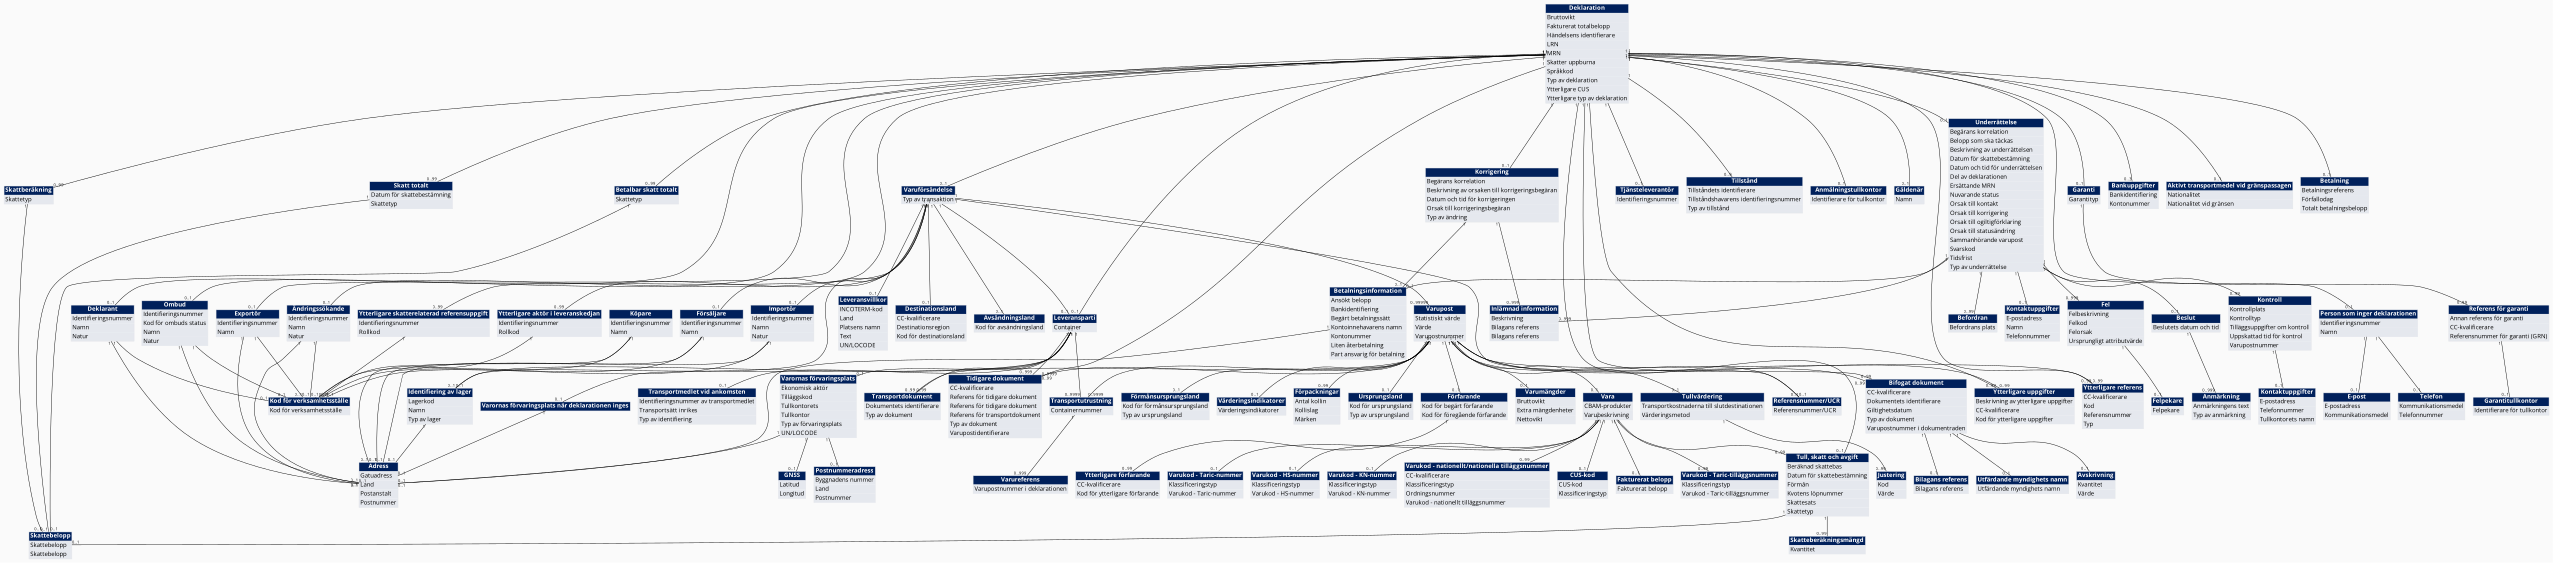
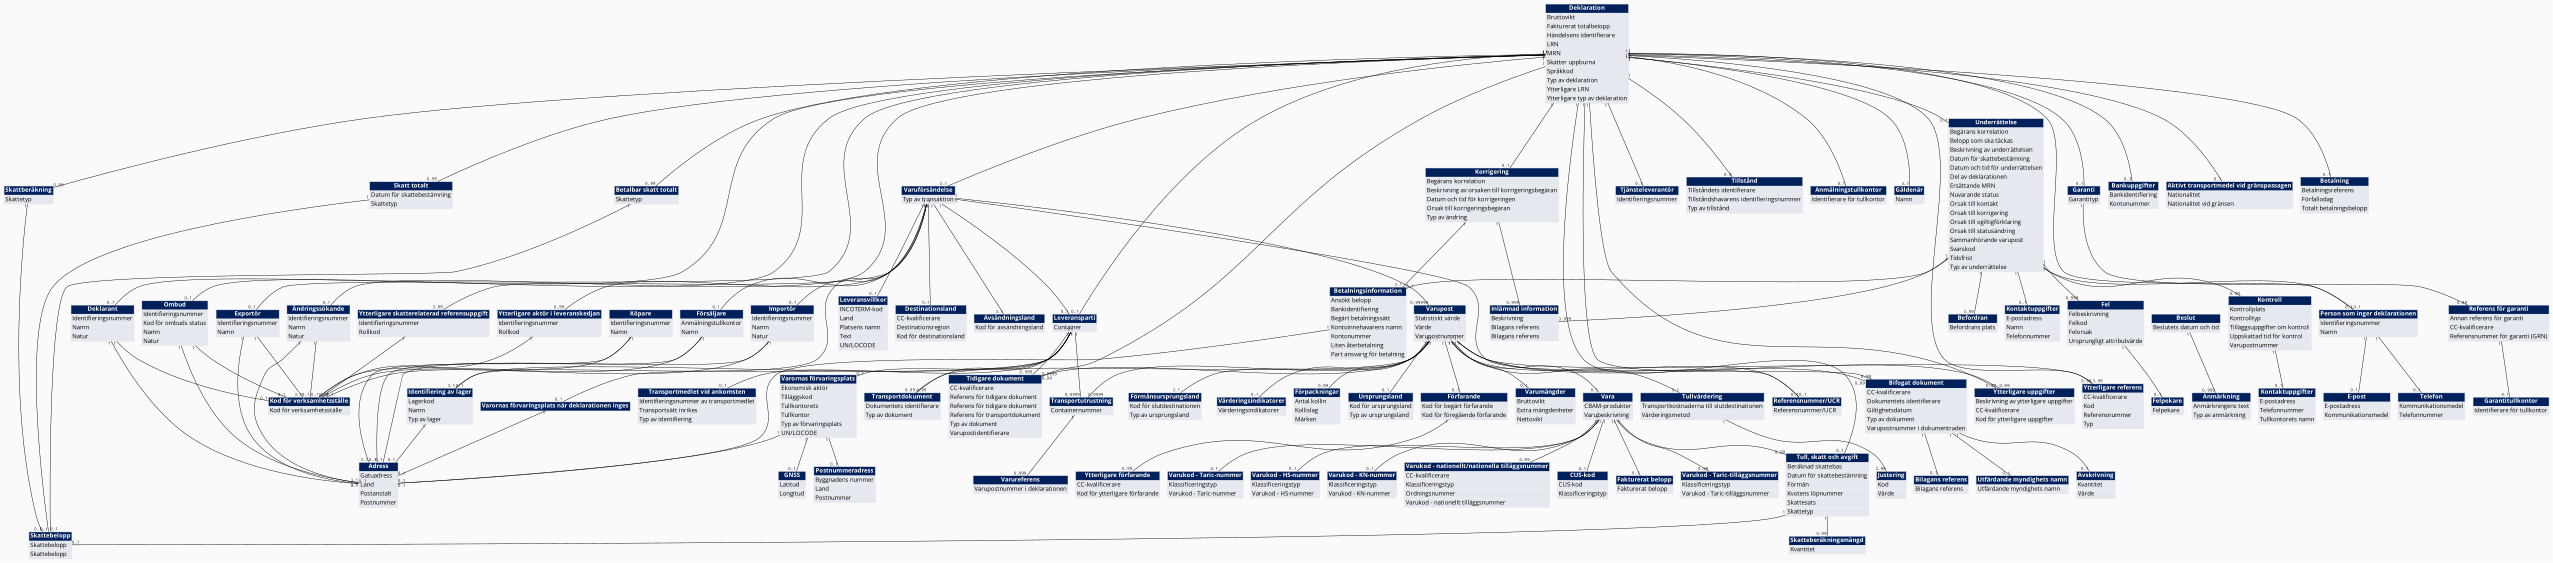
(1568, 89) -> (1568, 89)
(2089, 282) -> (2256, 281)
(712, 323) -> (712, 323)
(1165, 406) -> (1165, 406)
